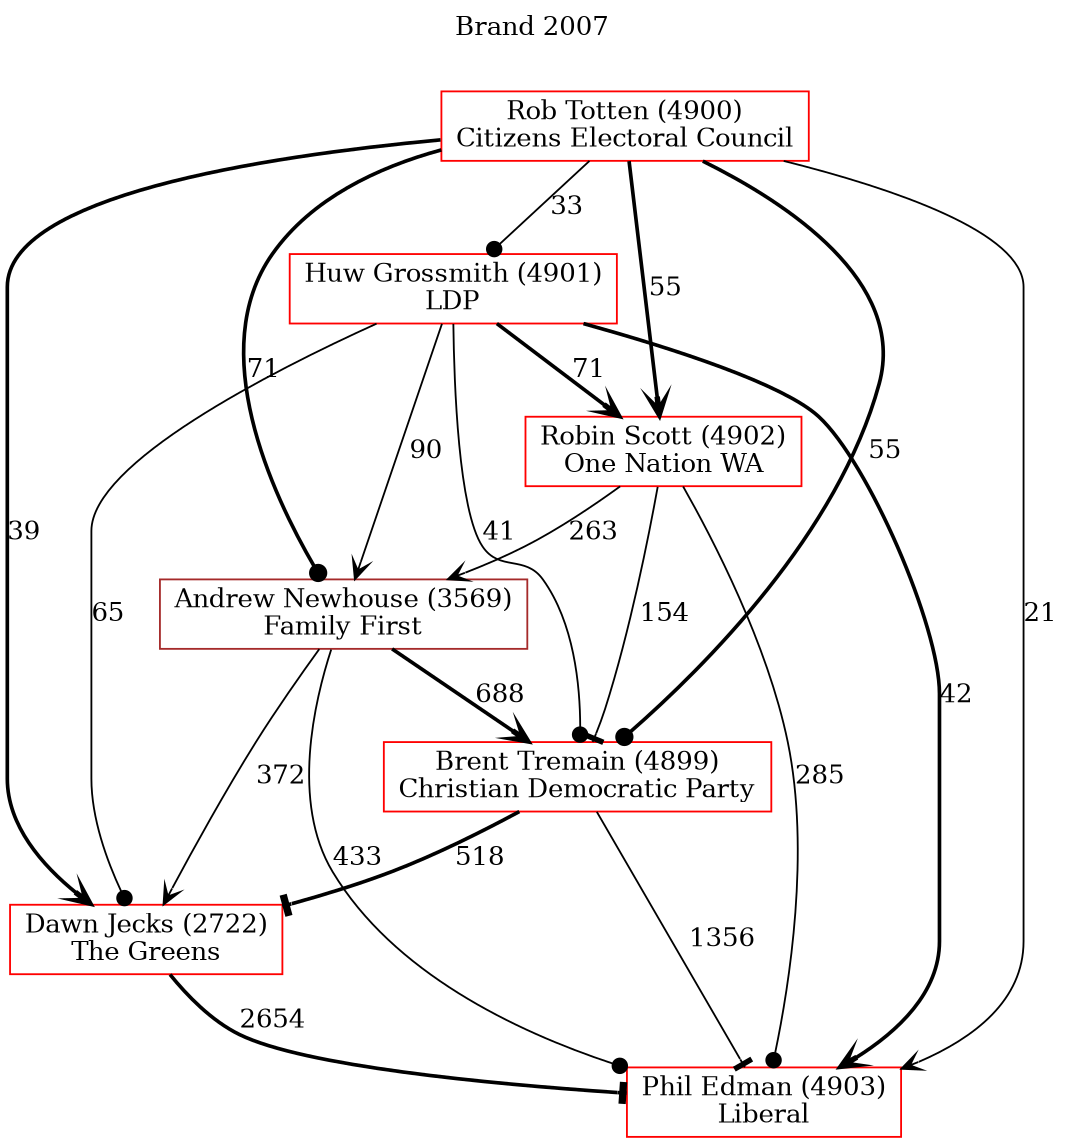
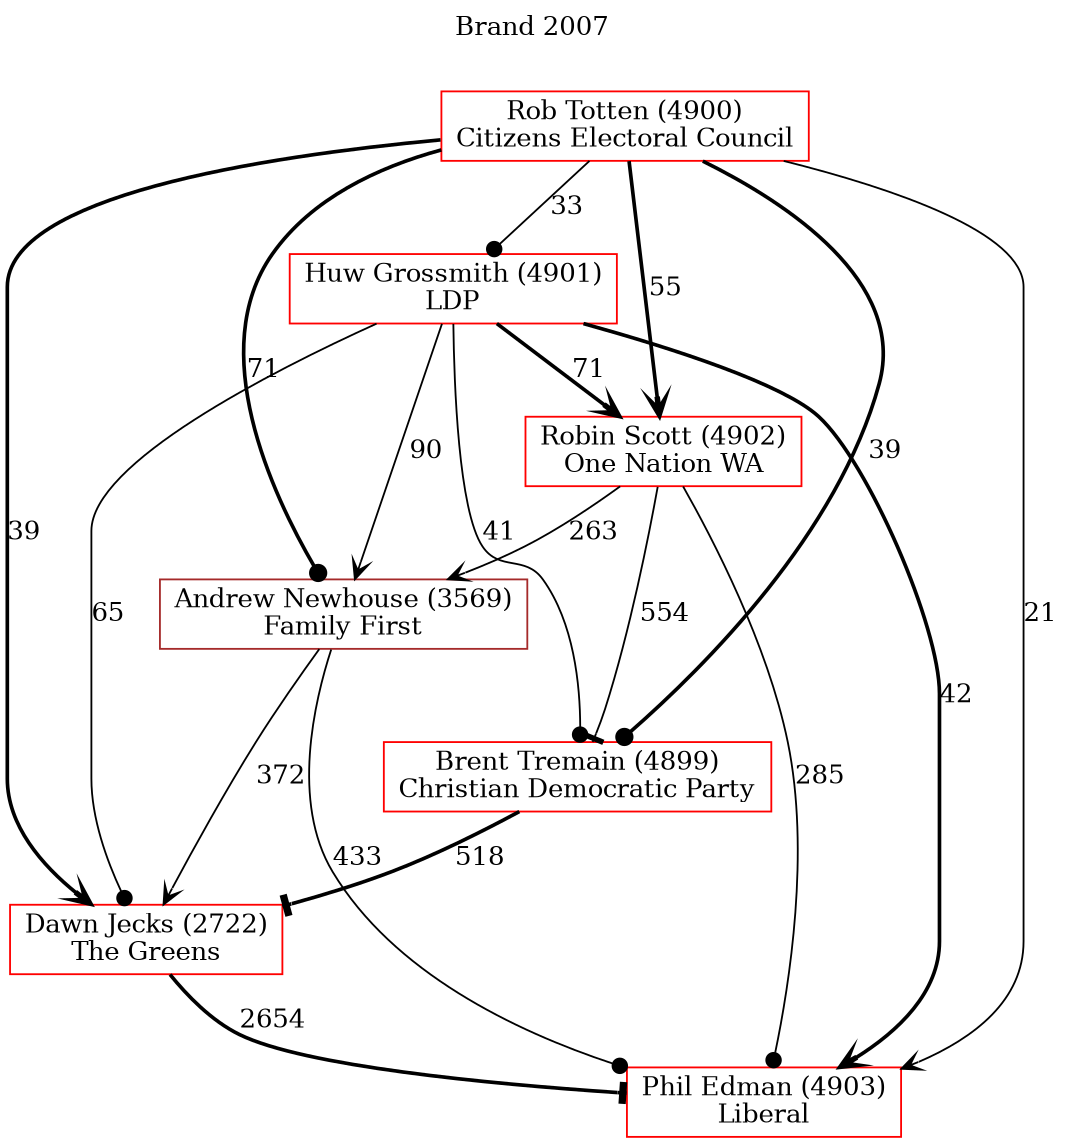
(886, 451) -> (886, 451)
(665, 614) -> (665, 614)
(453, 690) -> none
(668, 935) -> none
